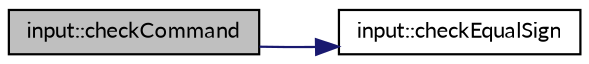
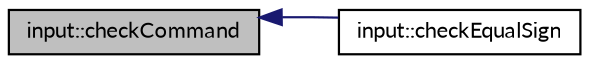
(288, 47) -> (310, 17)
